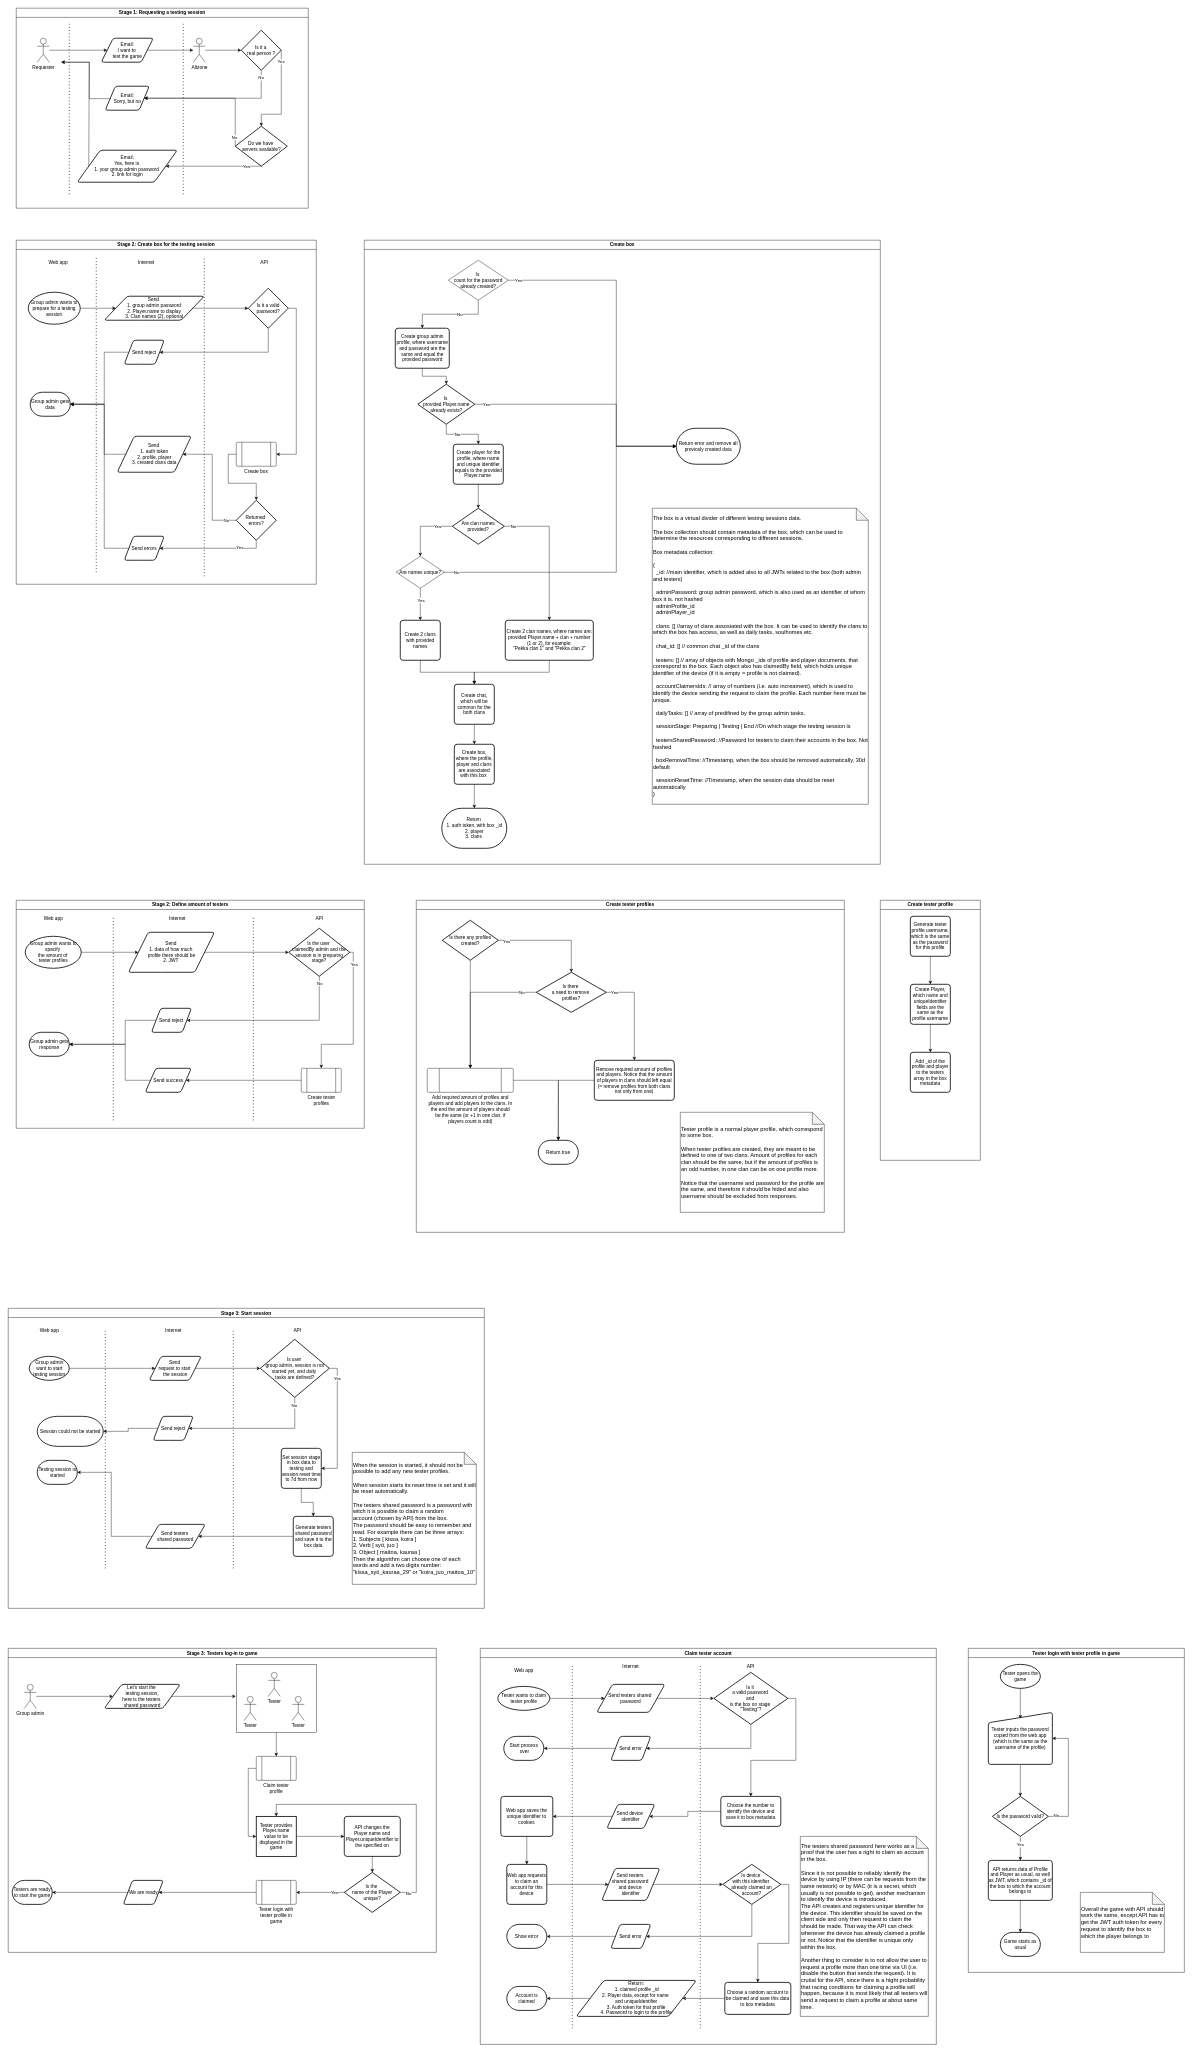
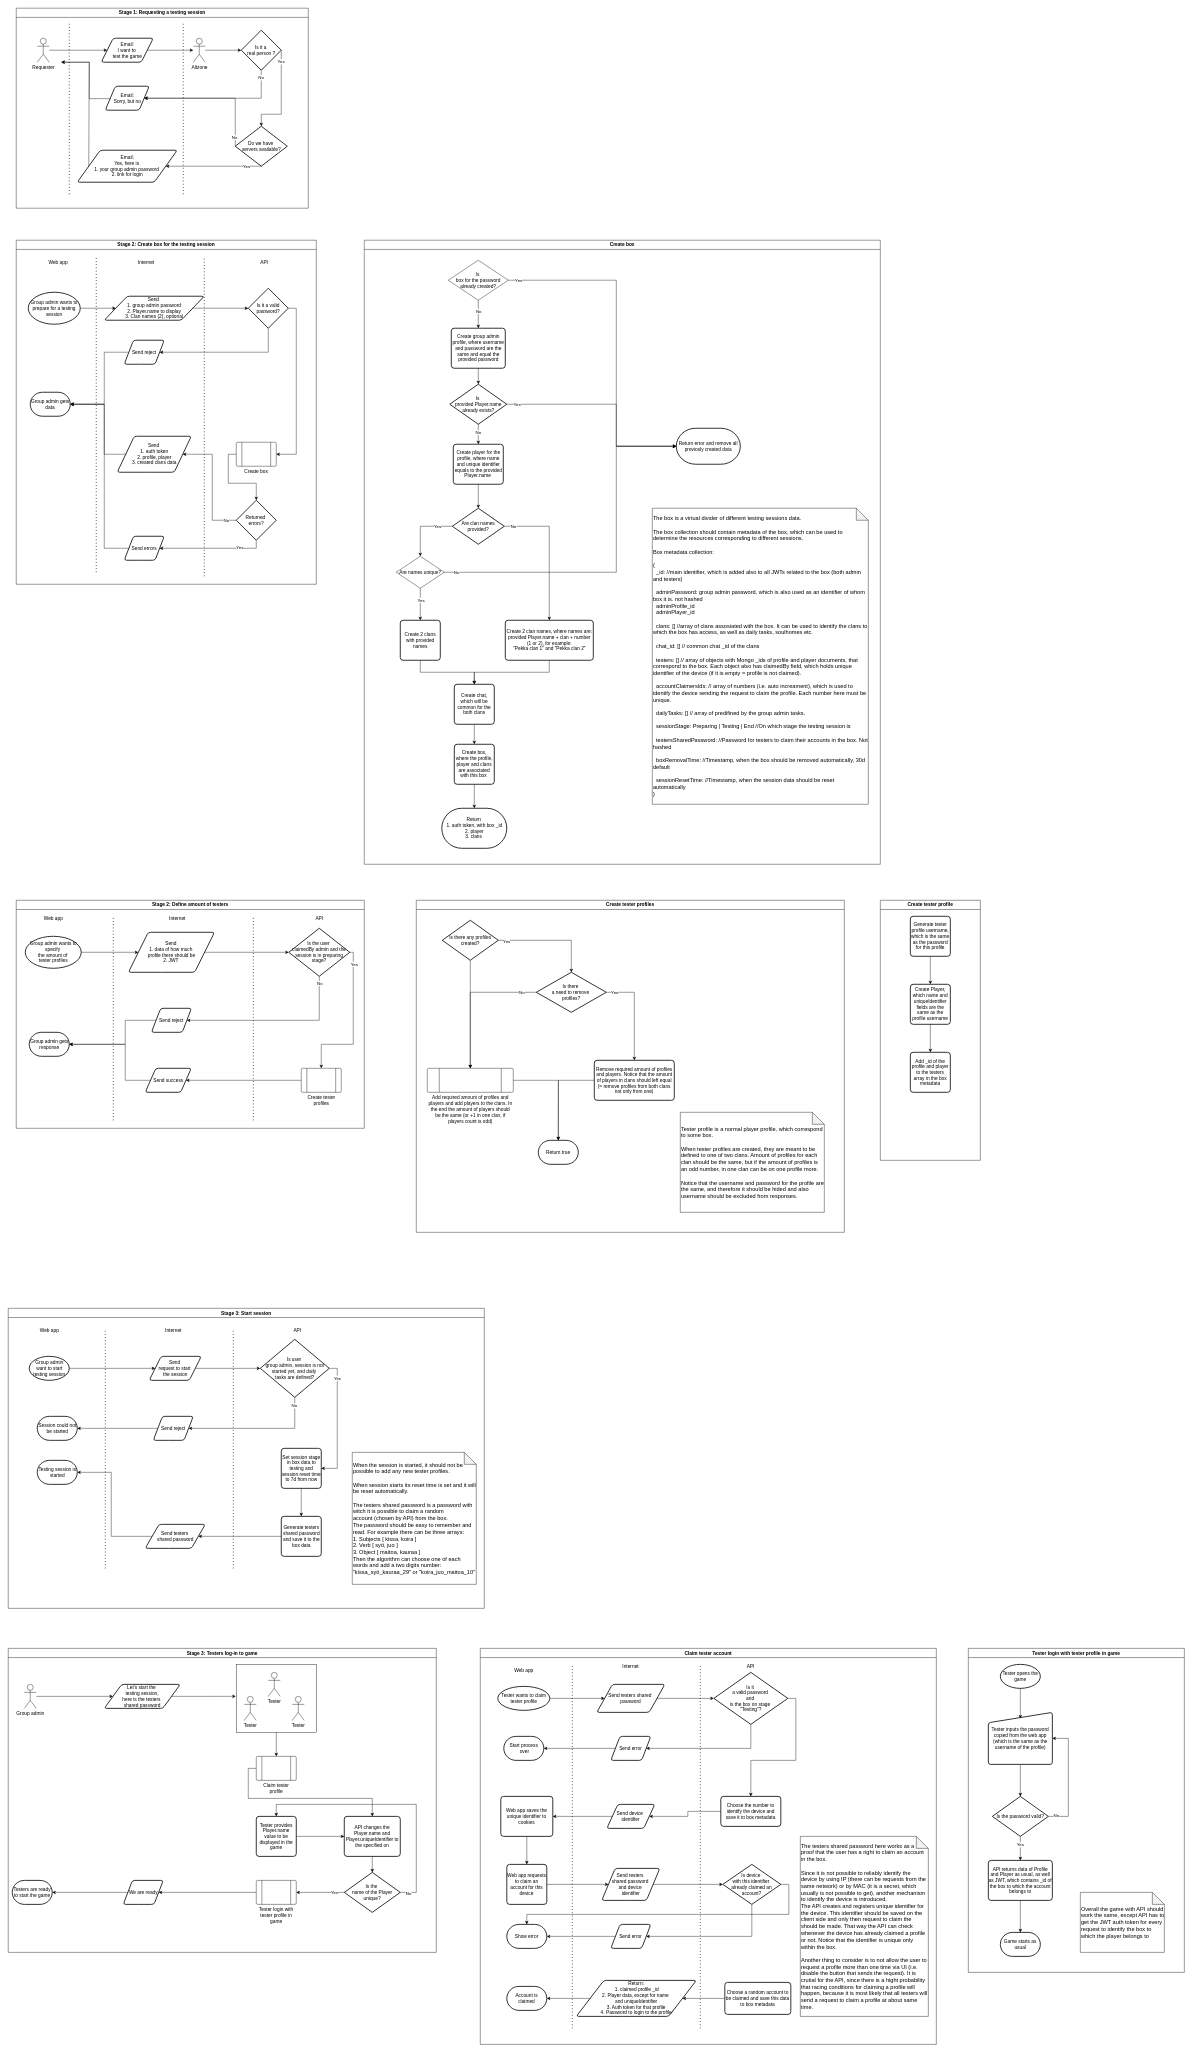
(478, 280) -> (478, 280)
(422, 348) -> (478, 348)
(446, 404) -> (478, 404)
(70, 1431) -> (57, 1428)
(313, 1536) -> (301, 1536)
(253, 1836) -> (372, 1812)
(276, 1836) -> (276, 1836)
(758, 1978) -> (527, 1921)
